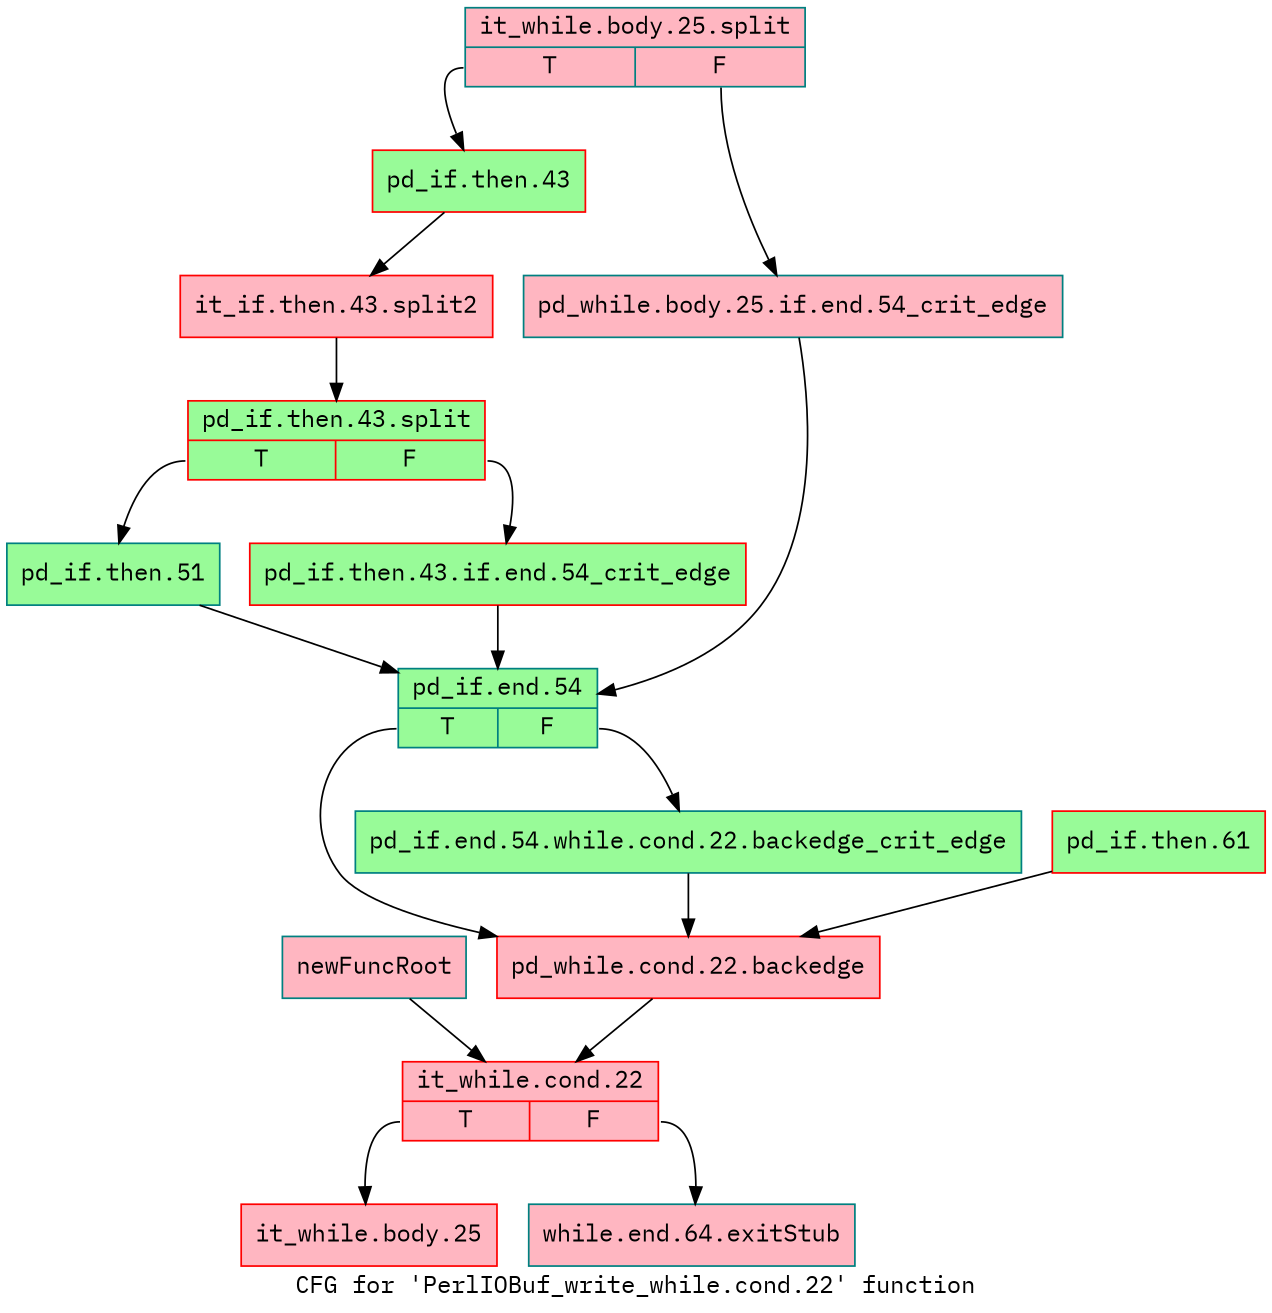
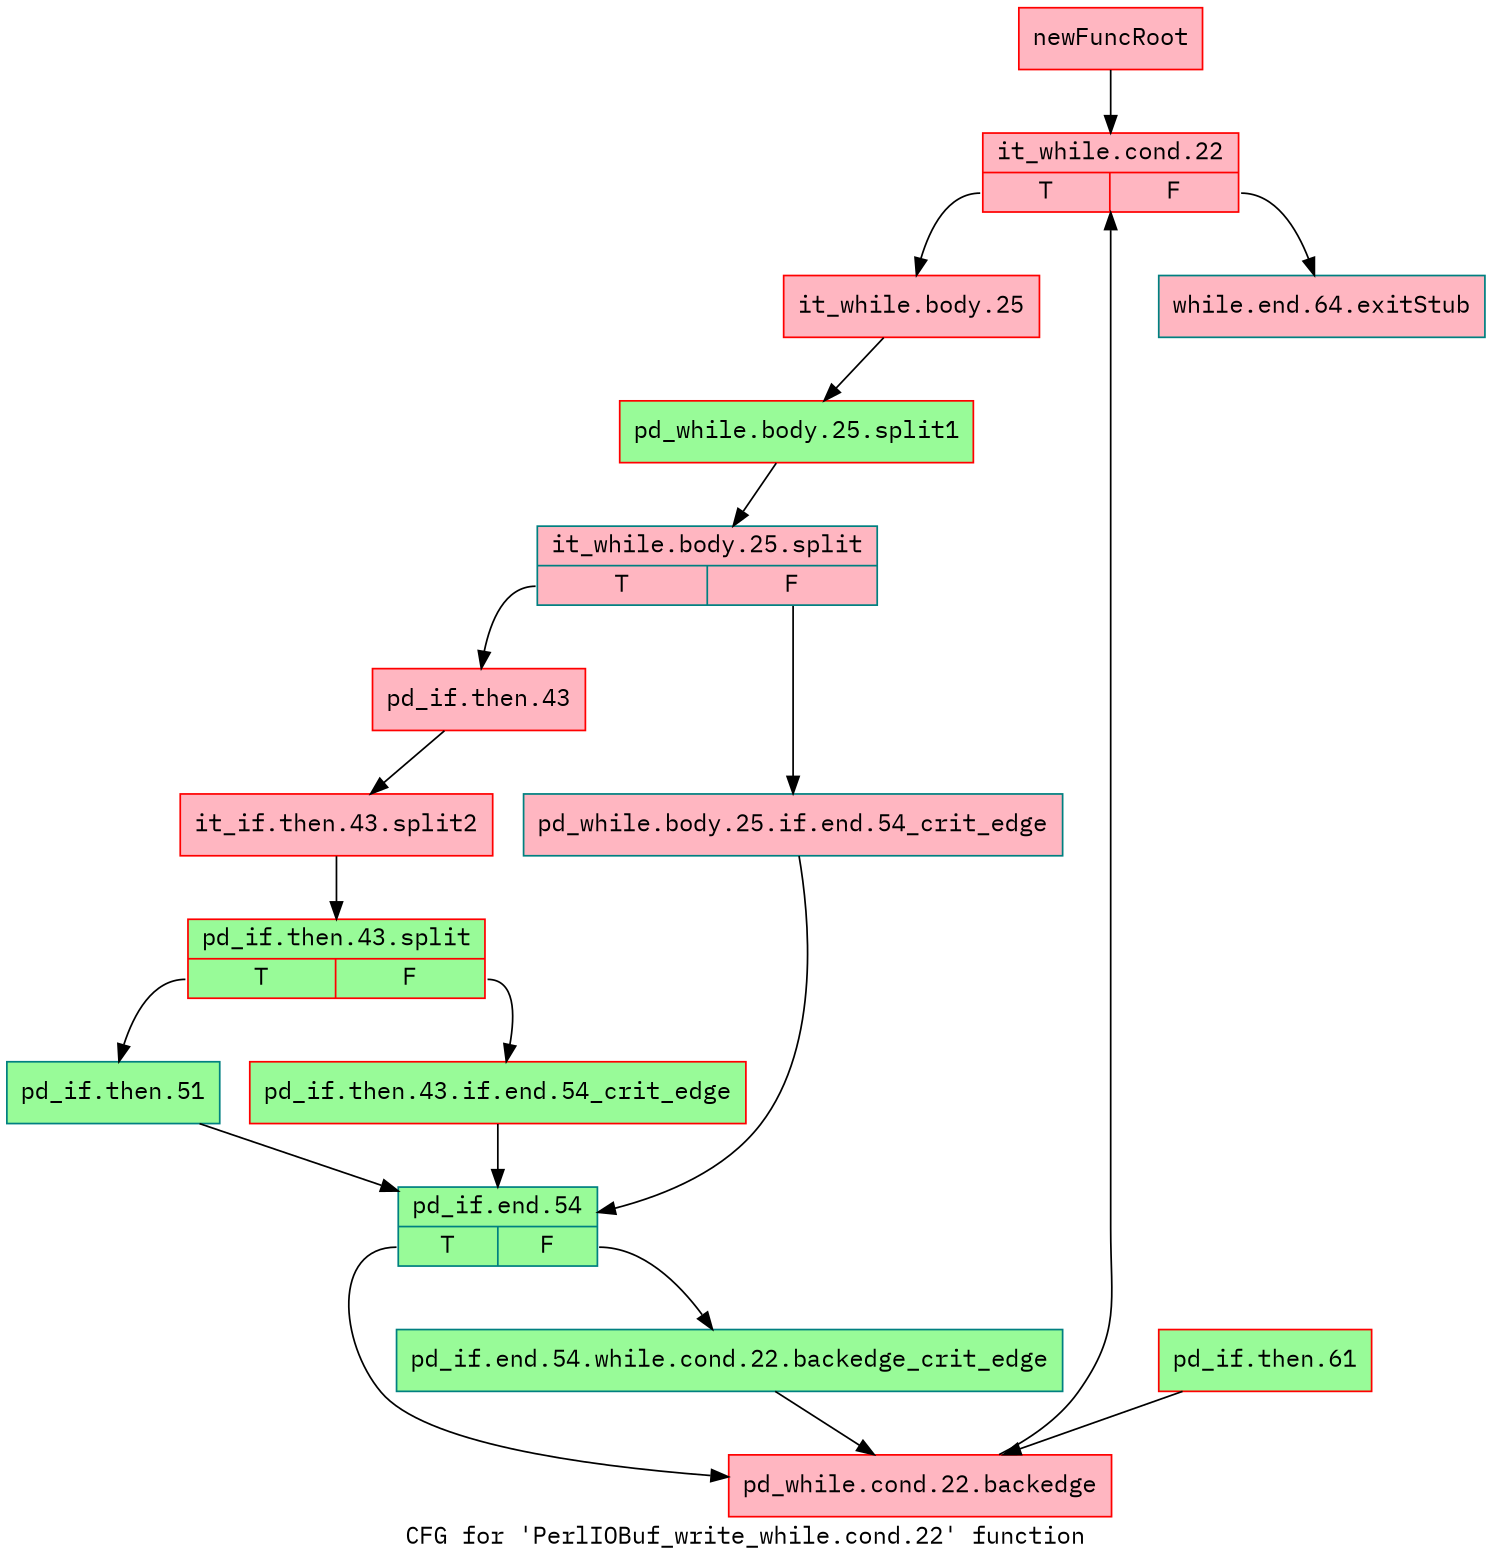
(479, 181) -> (479, 700)
none -> (797, 432)
(374, 967) -> (1111, 39)
